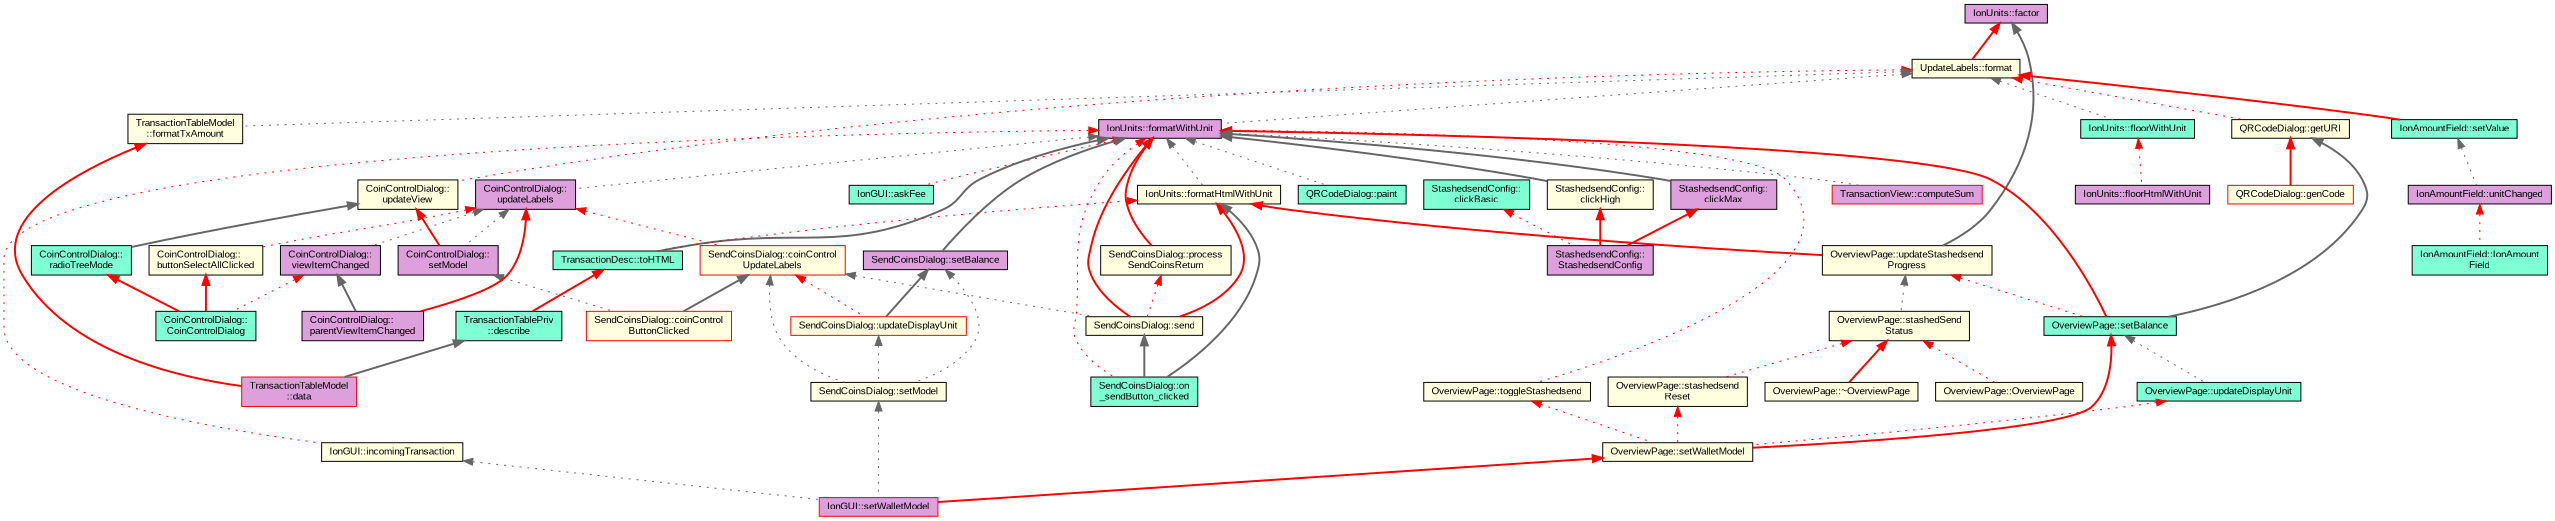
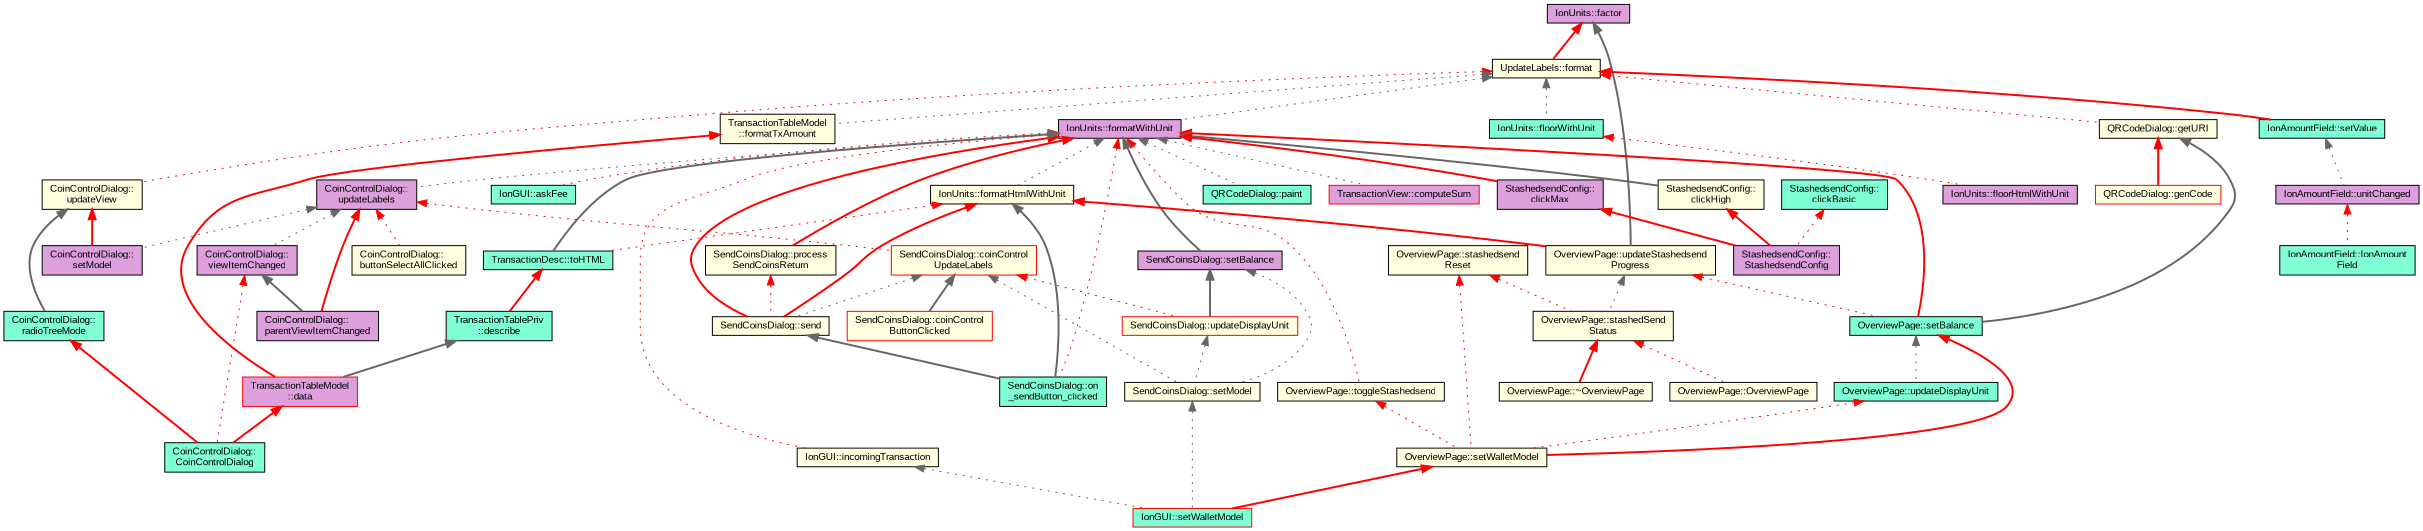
(1463, 154) -> (1345, 157)
(550, 292) -> none
(206, 298) -> (253, 428)
(1784, 360) -> (1535, 295)
(879, 507) -> (1192, 518)
